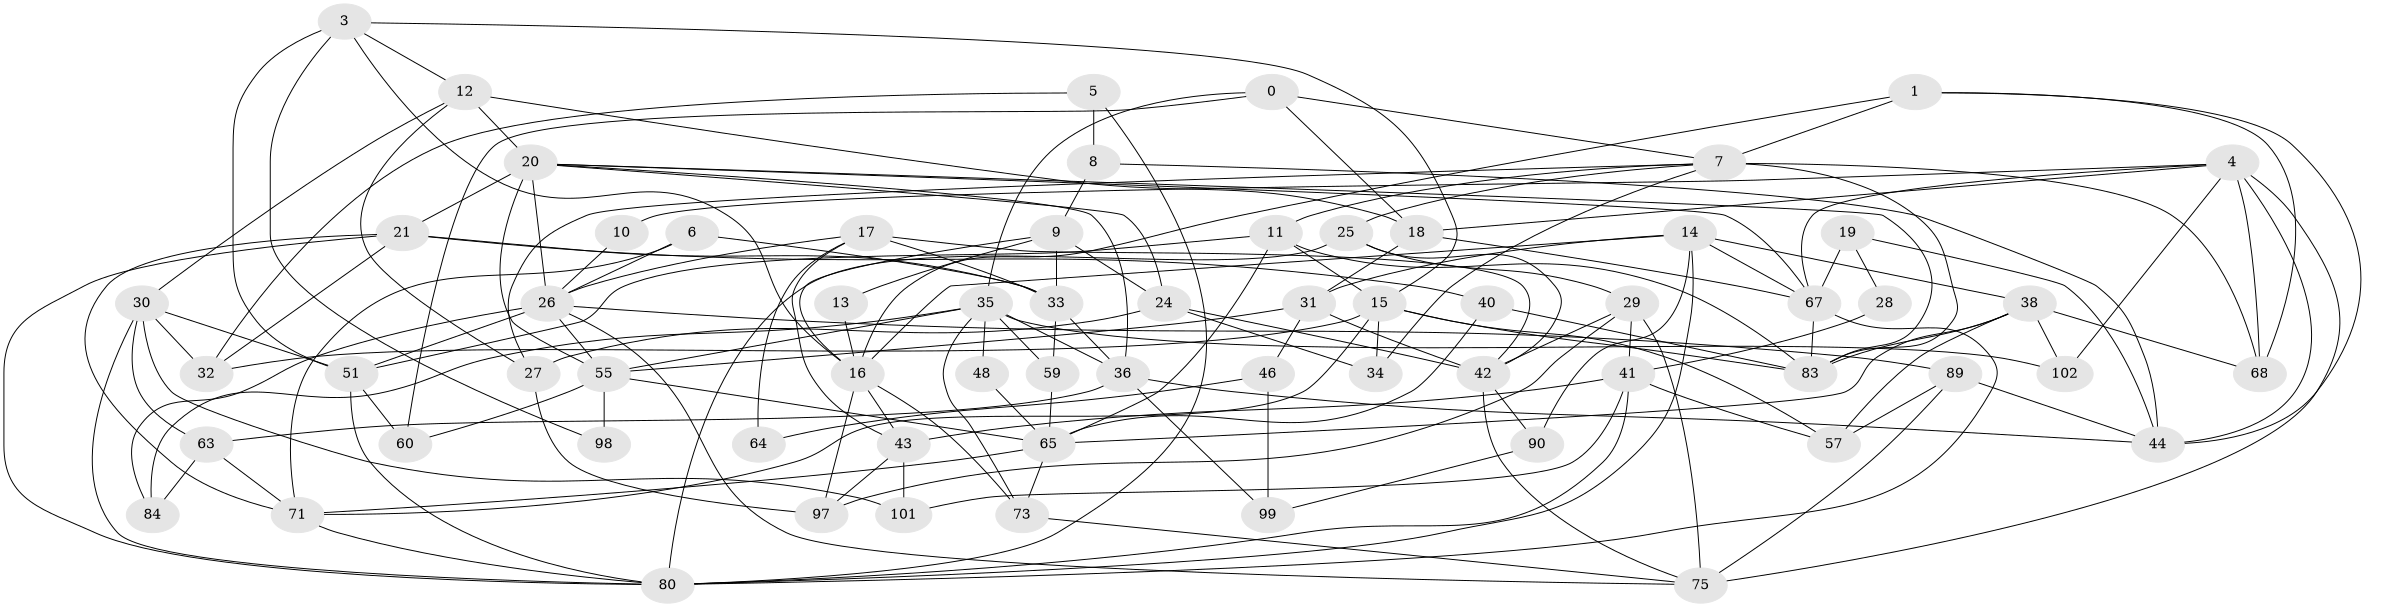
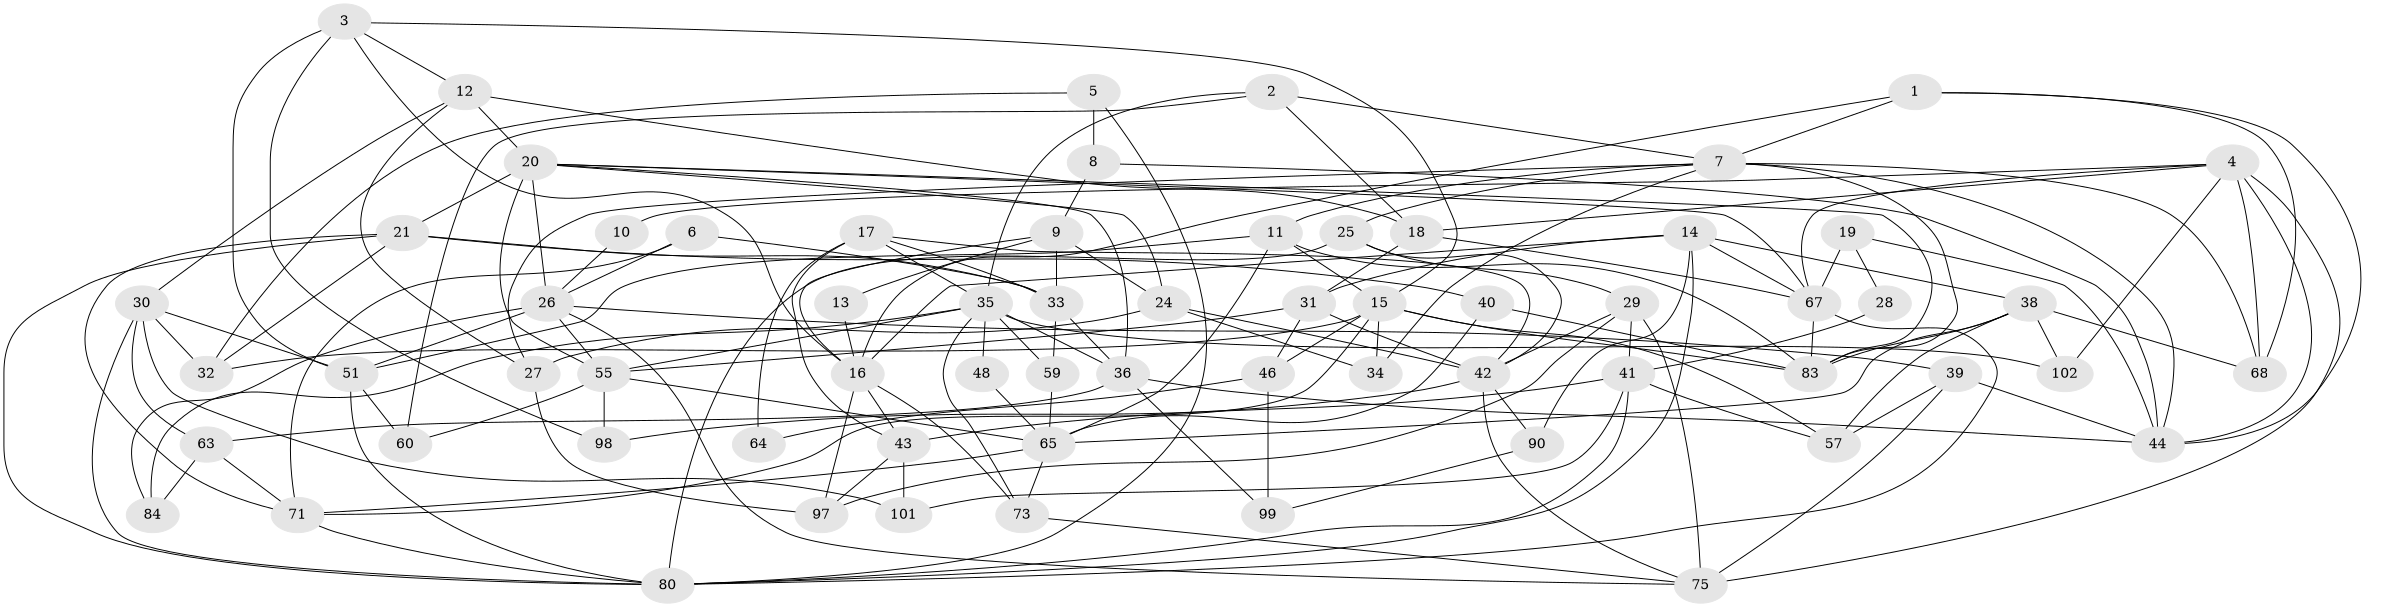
(1272, 92) -> (1272, 92)
none -> (2024, 220)
(683, 263) -> (940, 276)
none -> (1324, 339)
(1955, 374) -> (1955, 374)
none -> (1045, 414)
